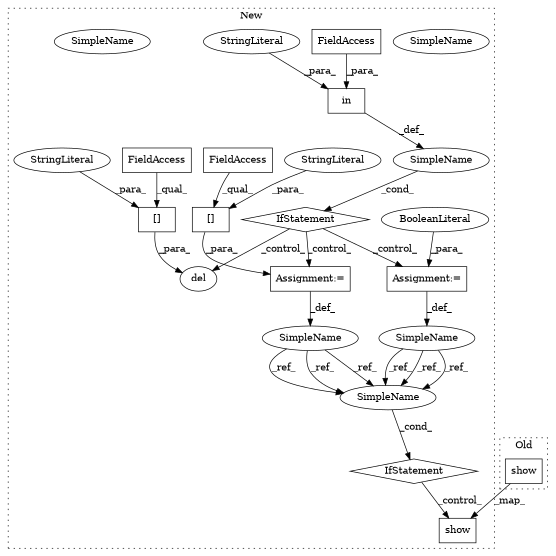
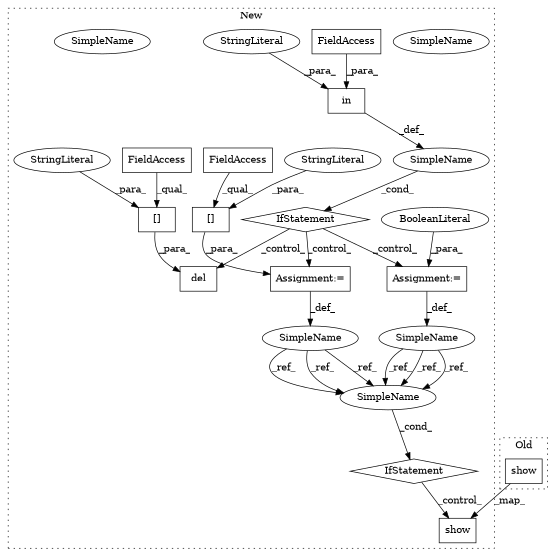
(198, 279) -> (198, 279)
